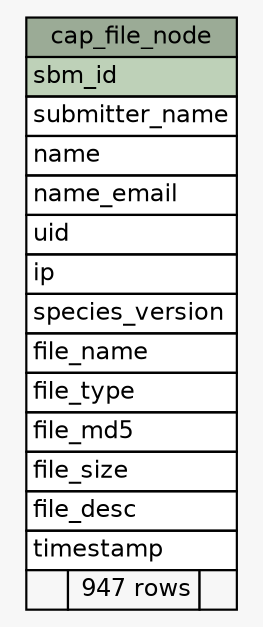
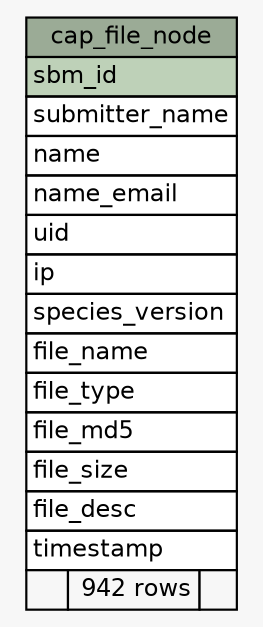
(137, 589) -> (137, 589)
